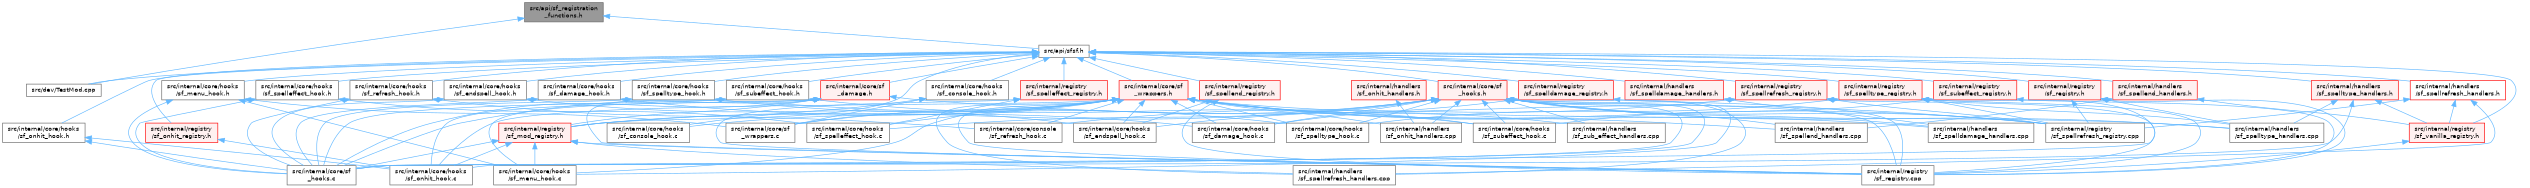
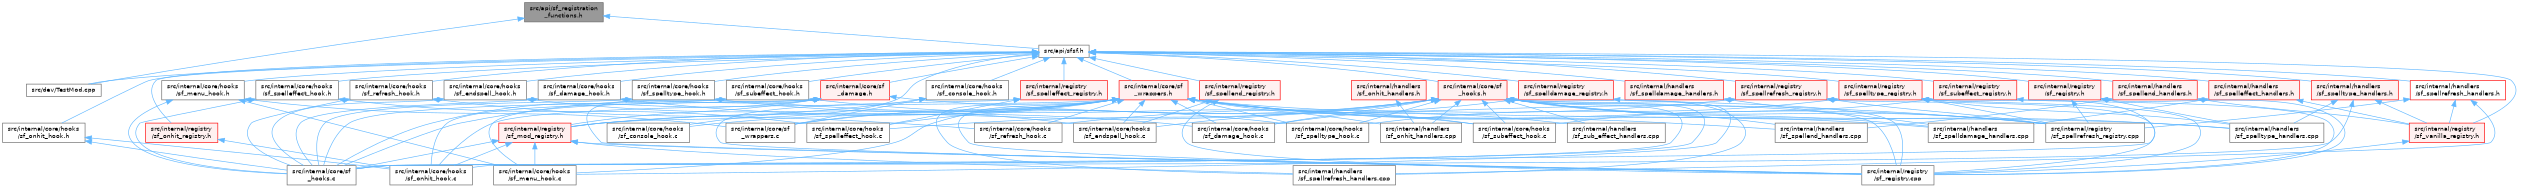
none -> (2254, 90)
(1018, 133) -> (1018, 133)
